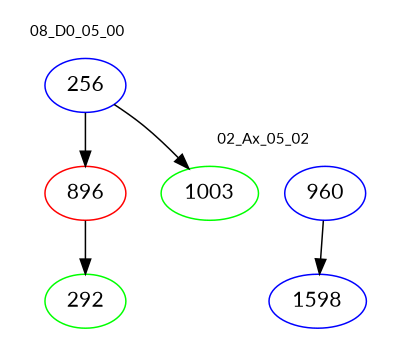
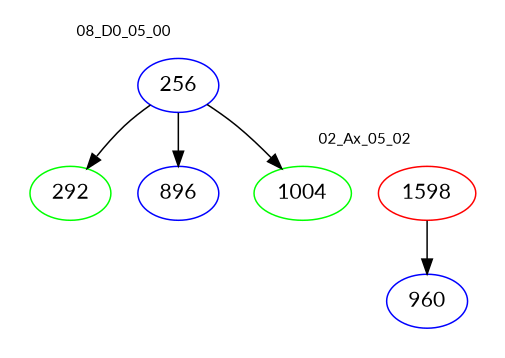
(85, 193) -> (178, 193)
(210, 193) -> (303, 193)
(85, 240) -> (122, 129)
(322, 240) -> (427, 240)
(318, 301) -> (427, 193)
